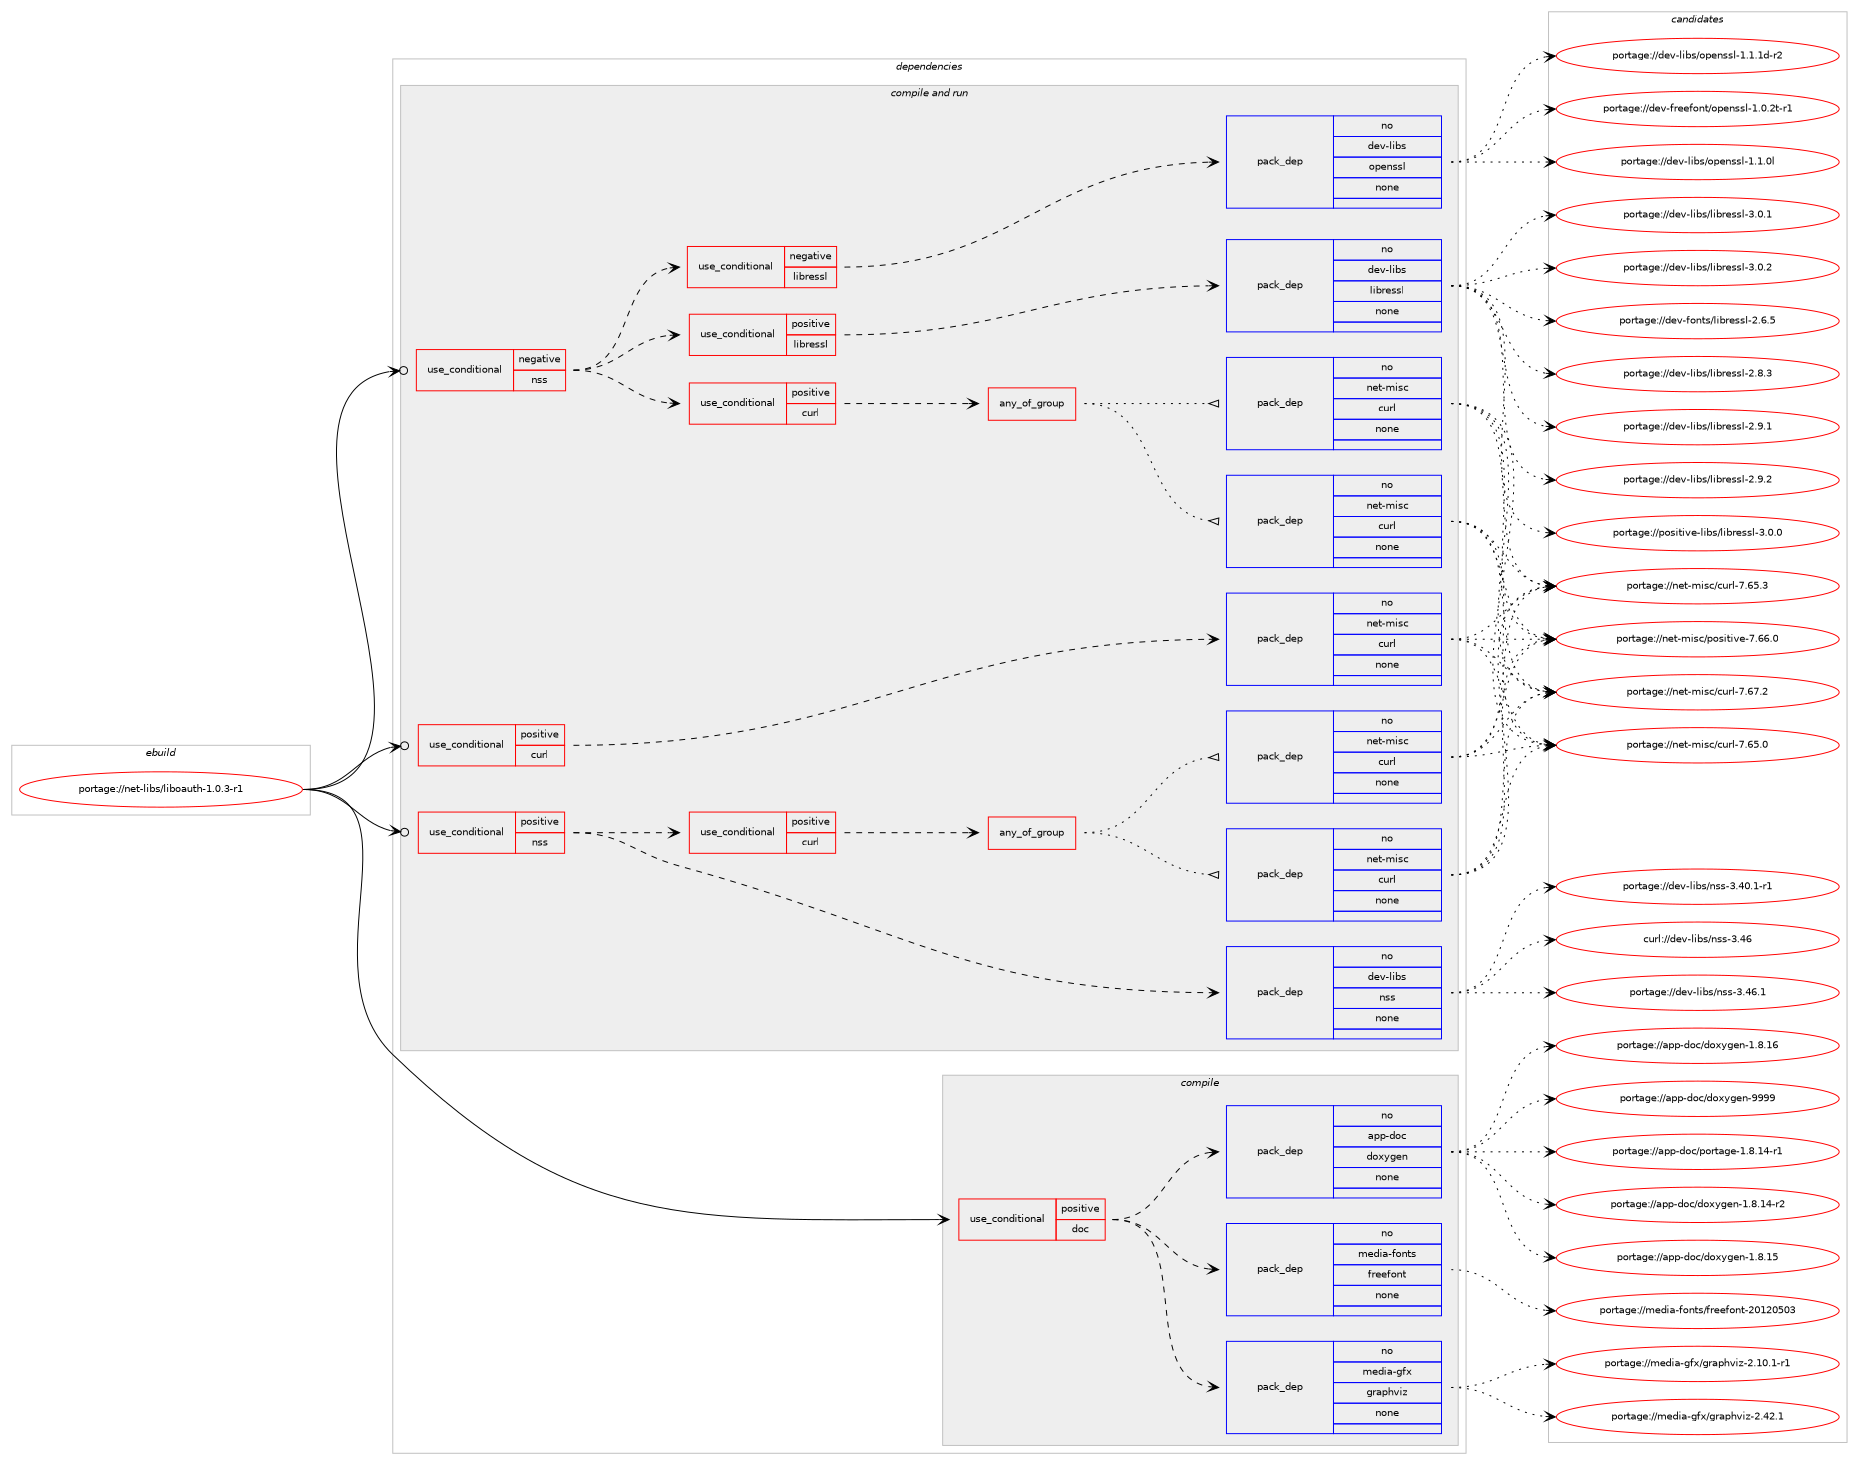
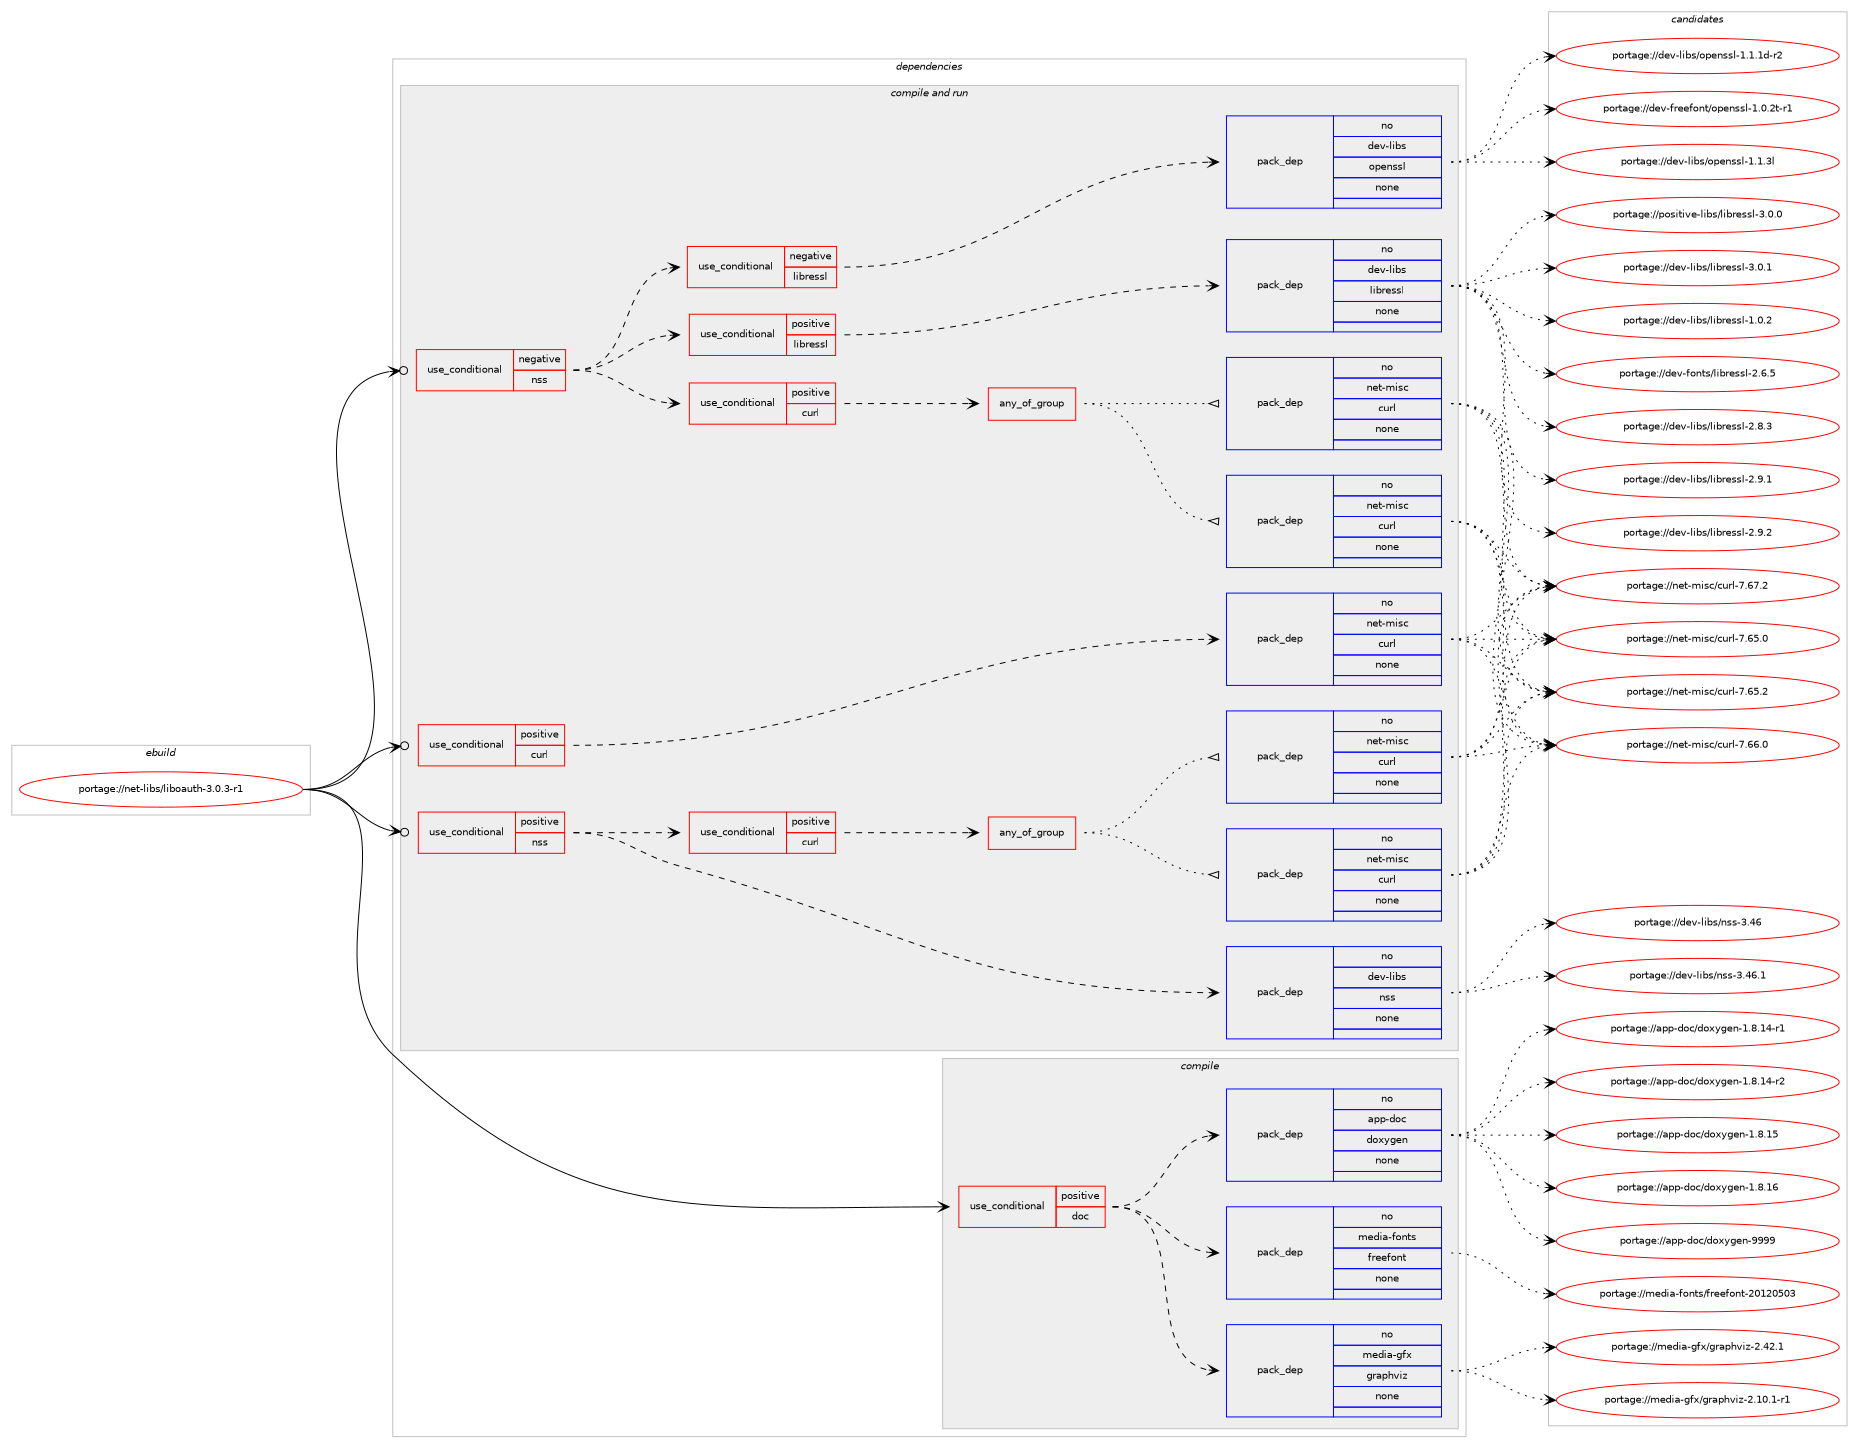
(1698, 162) -> (1698, 162)
(1698, 268) -> (1698, 321)
(1698, 586) -> (1698, 692)
(1698, 639) -> (1698, 745)
(161, 789) -> (161, 789)
(1698, 887) -> none
(1698, 940) -> (1698, 923)
(1698, 1152) -> (1698, 1029)
